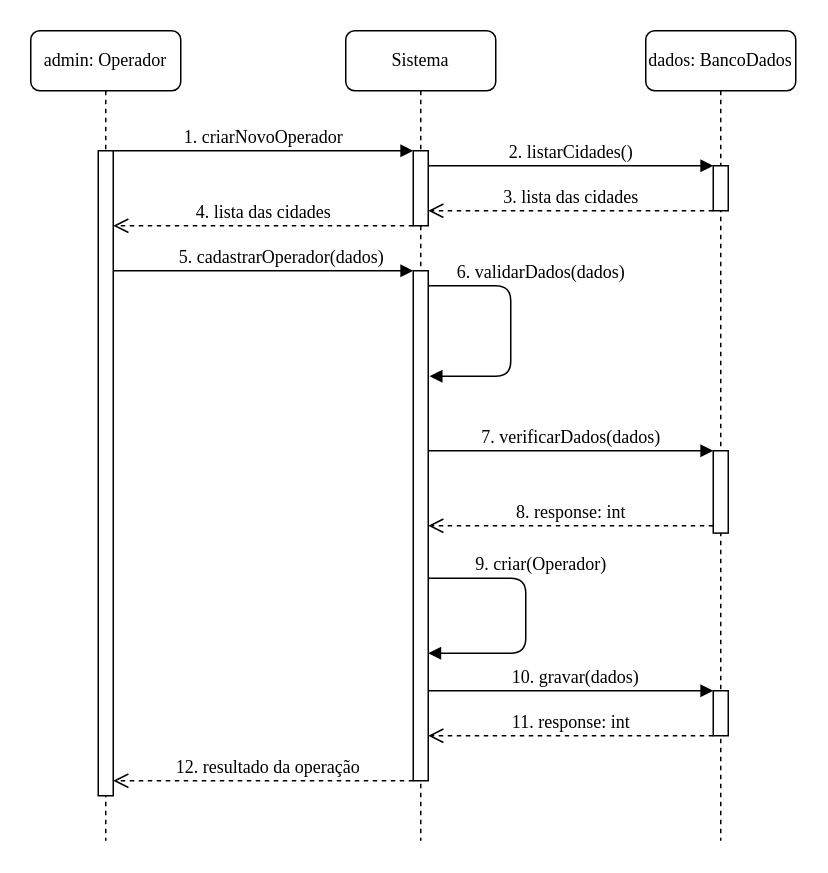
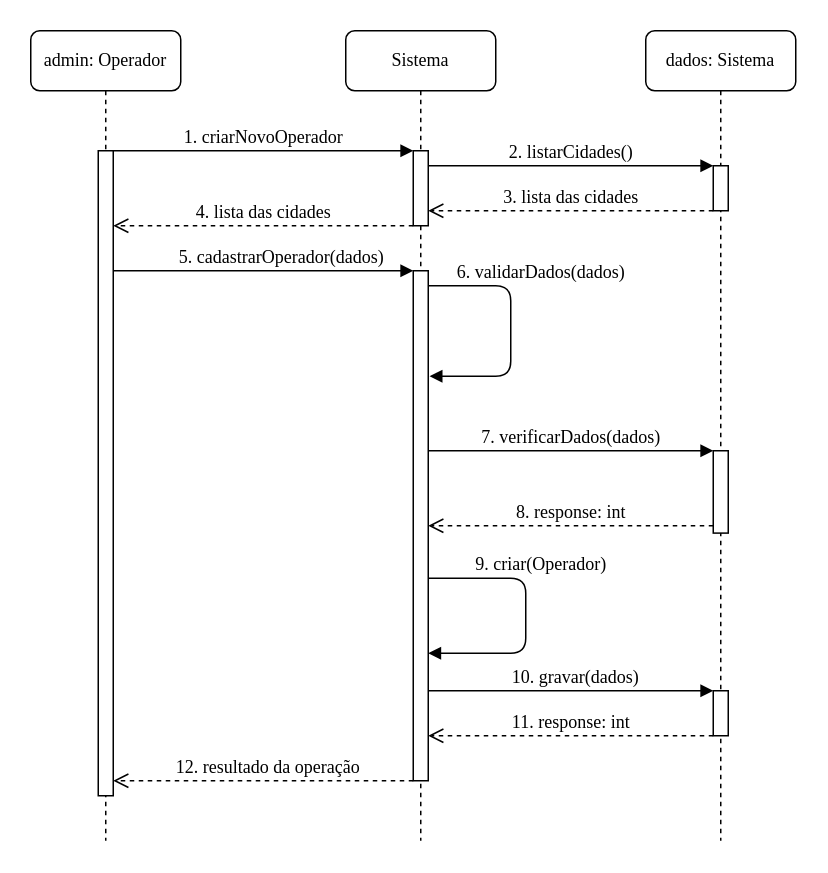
(721, 61) -> (721, 61)
